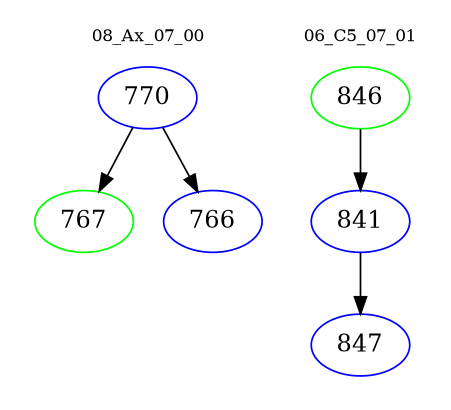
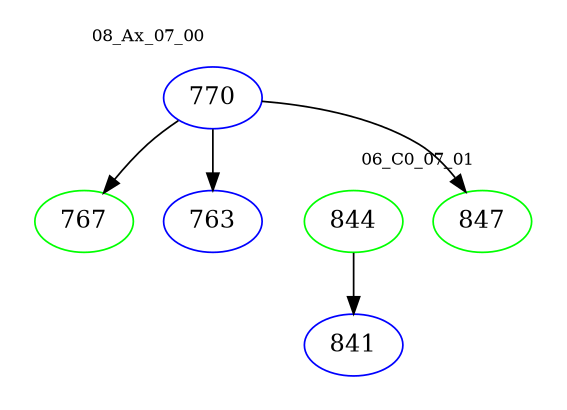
(360, 37) -> (418, 161)
(360, 98) -> (354, 221)
(213, 221) -> (213, 221)
(360, 275) -> (367, 121)
(360, 345) -> (482, 221)
